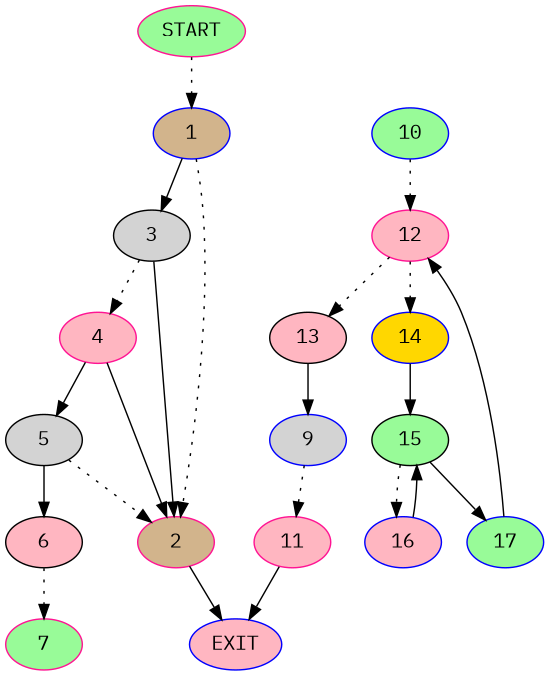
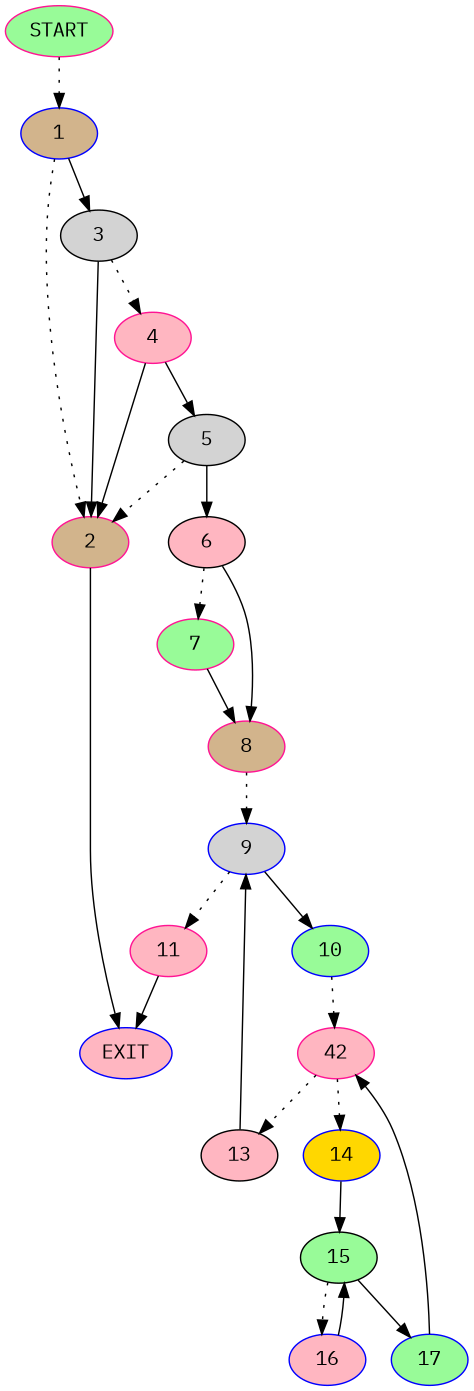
(410, 236) -> (336, 1053)
none -> (247, 747)
none -> (284, 894)
